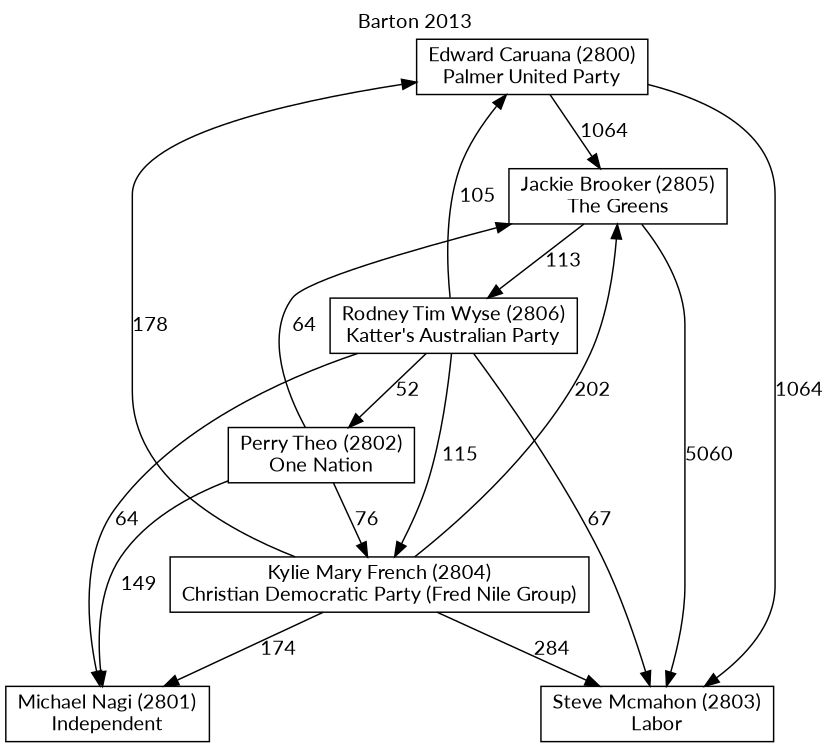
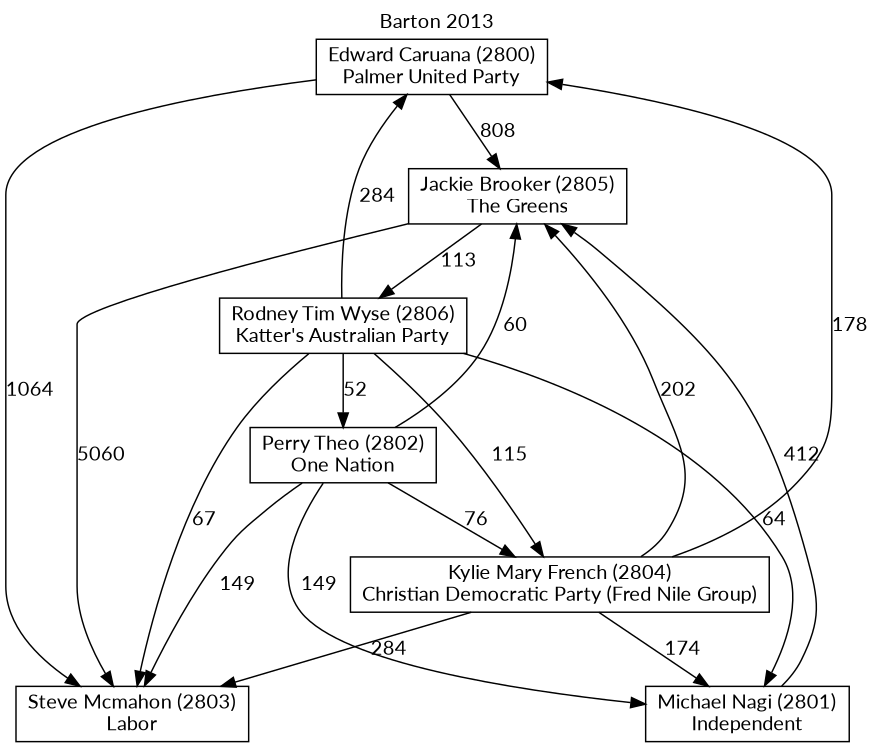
(605, 132) -> (498, 132)
(478, 196) -> (377, 196)
(305, 326) -> (516, 326)
none -> (761, 430)
none -> (213, 566)
